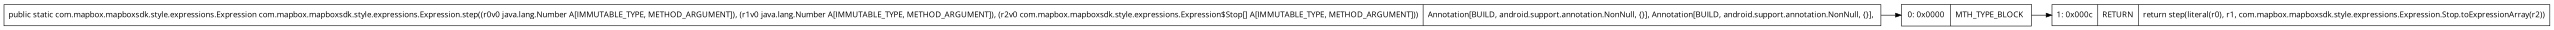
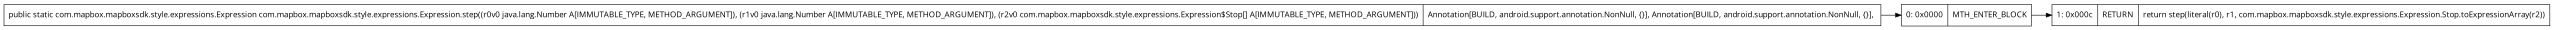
(1989, 15) -> (1990, 15)
